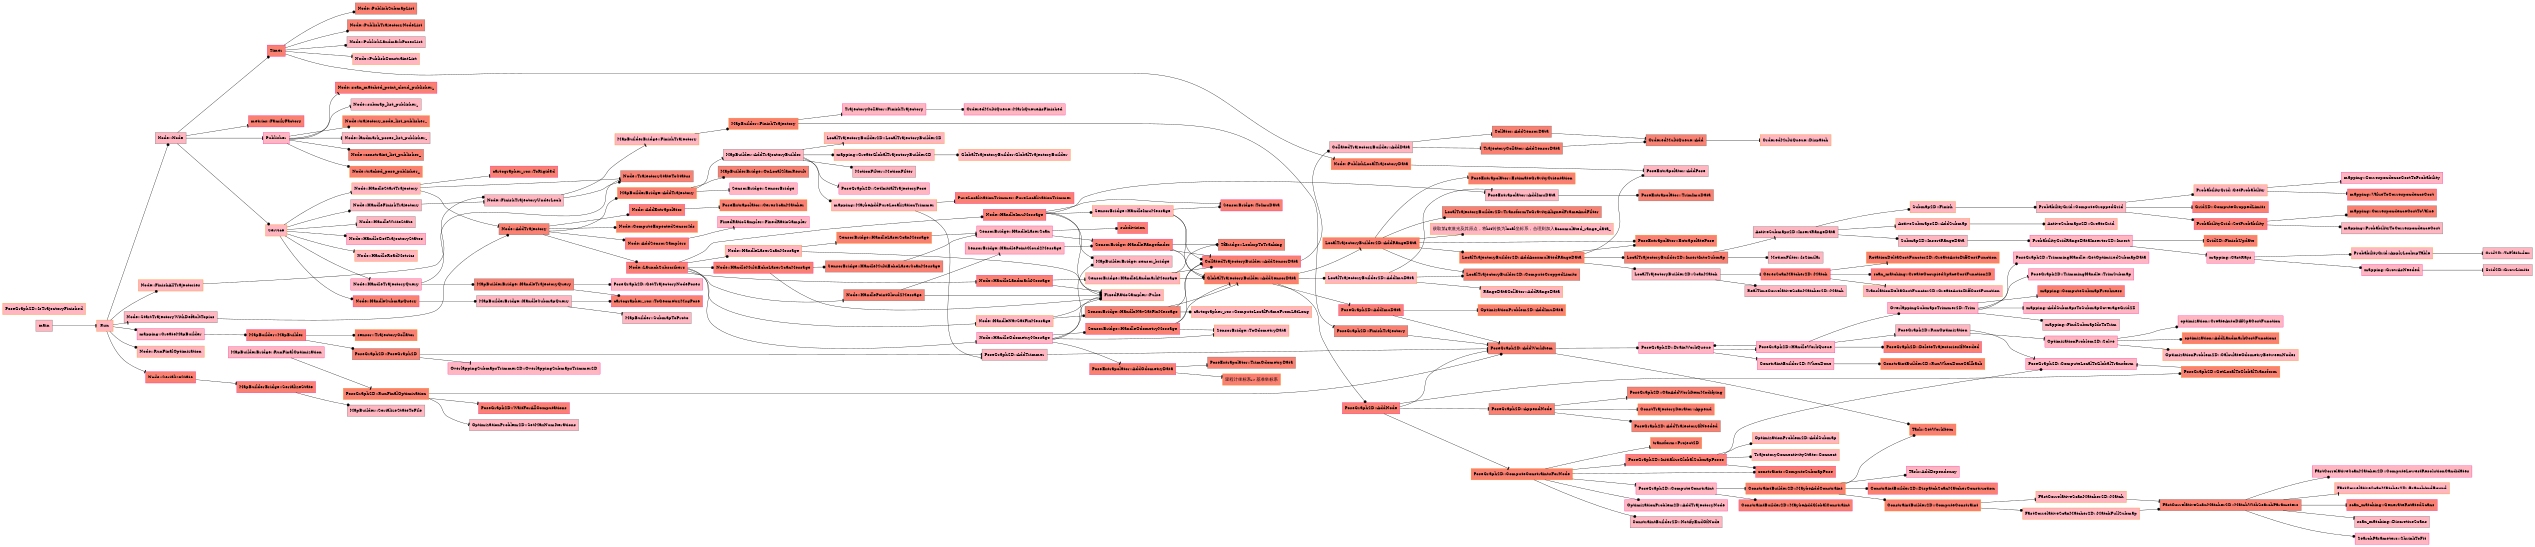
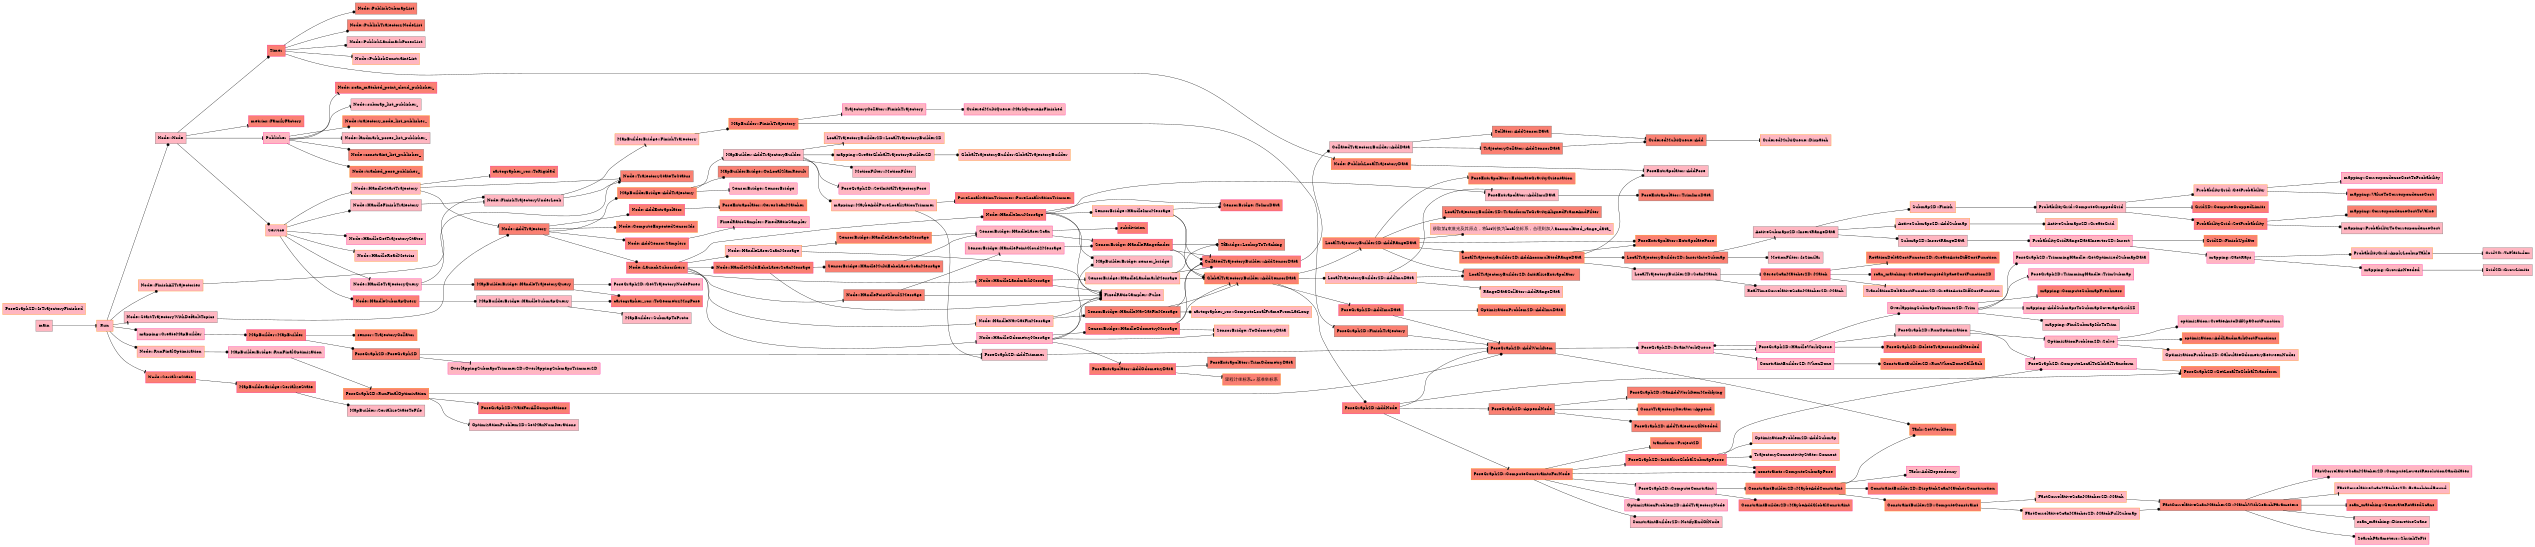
(386, 222) -> none
(1522, 275) -> (1522, 275)
none -> (215, 352)
(2160, 366) -> (2158, 370)
